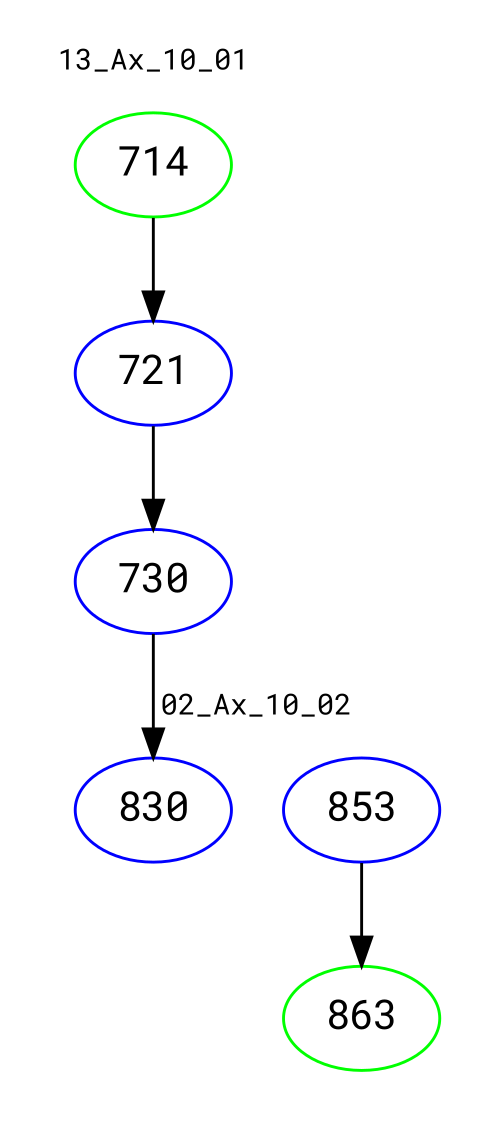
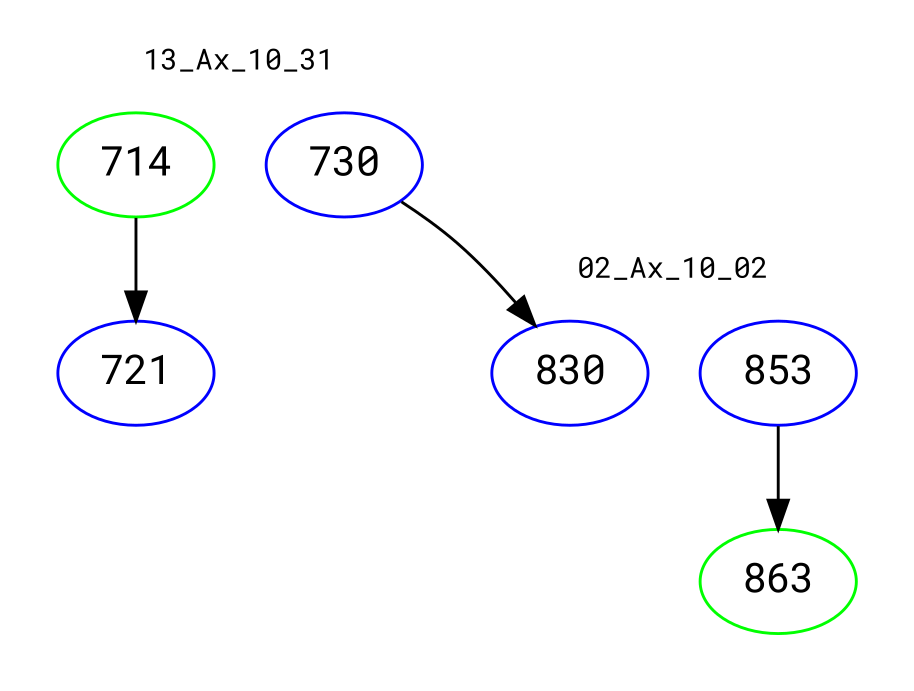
(155, 62) -> (240, 62)
(153, 463) -> none
